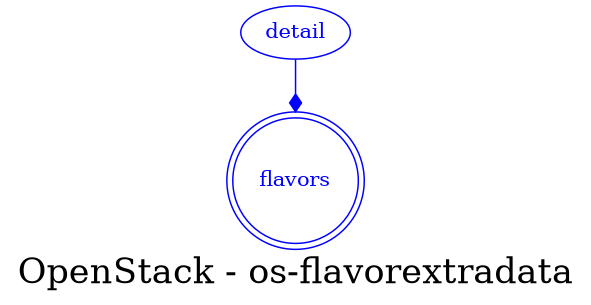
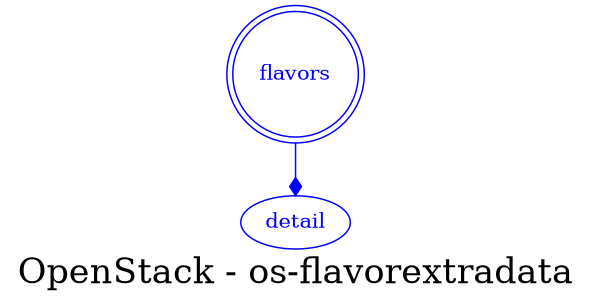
(296, 77) -> (296, 160)
